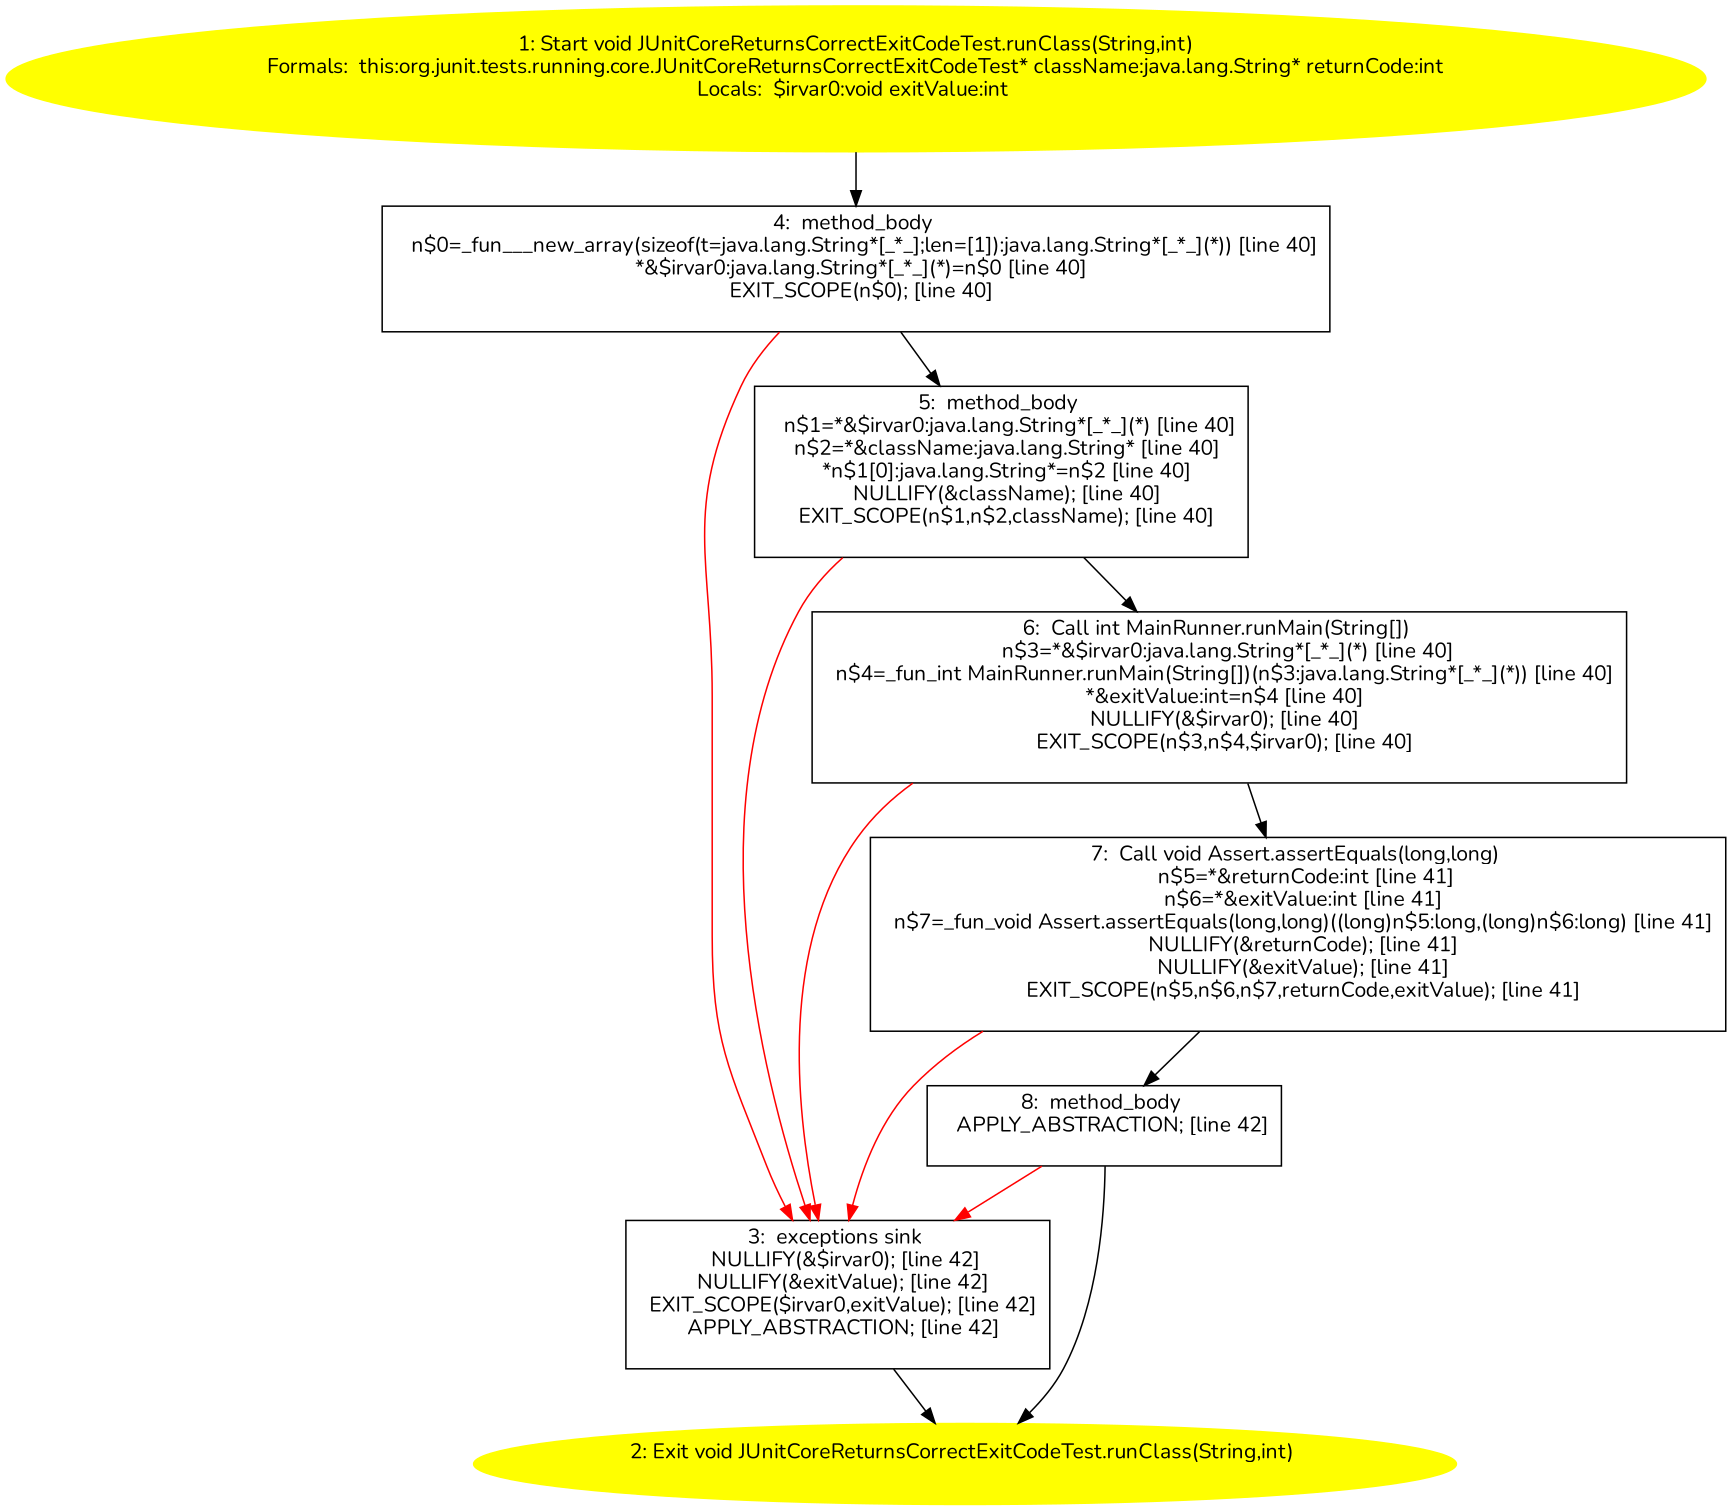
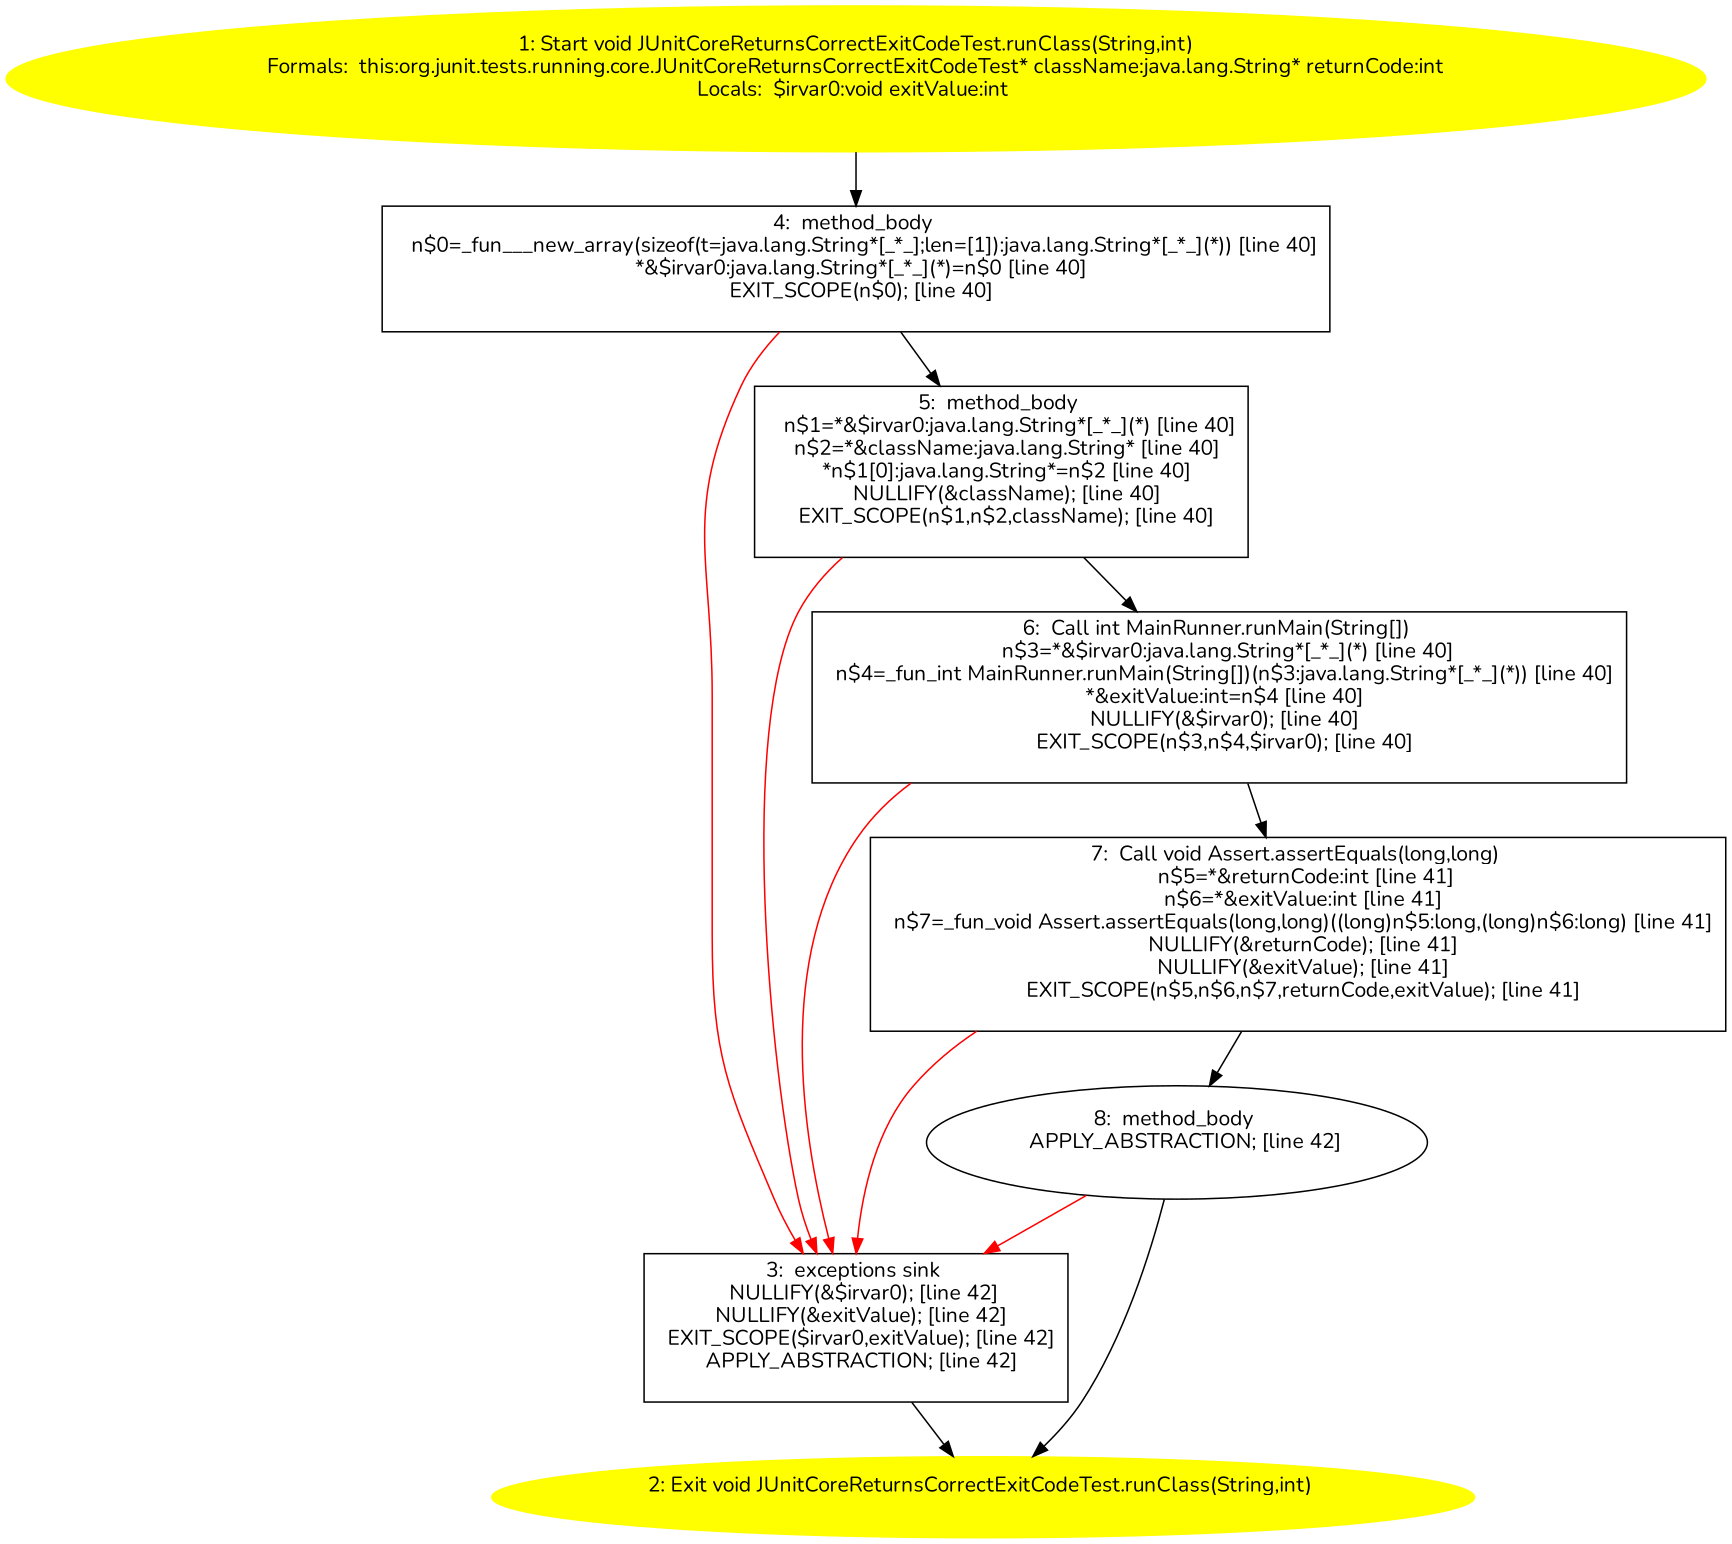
(1104, 1126) -> (1177, 1143)
